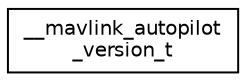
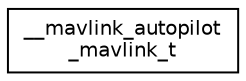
(123, 41) -> (123, 41)
